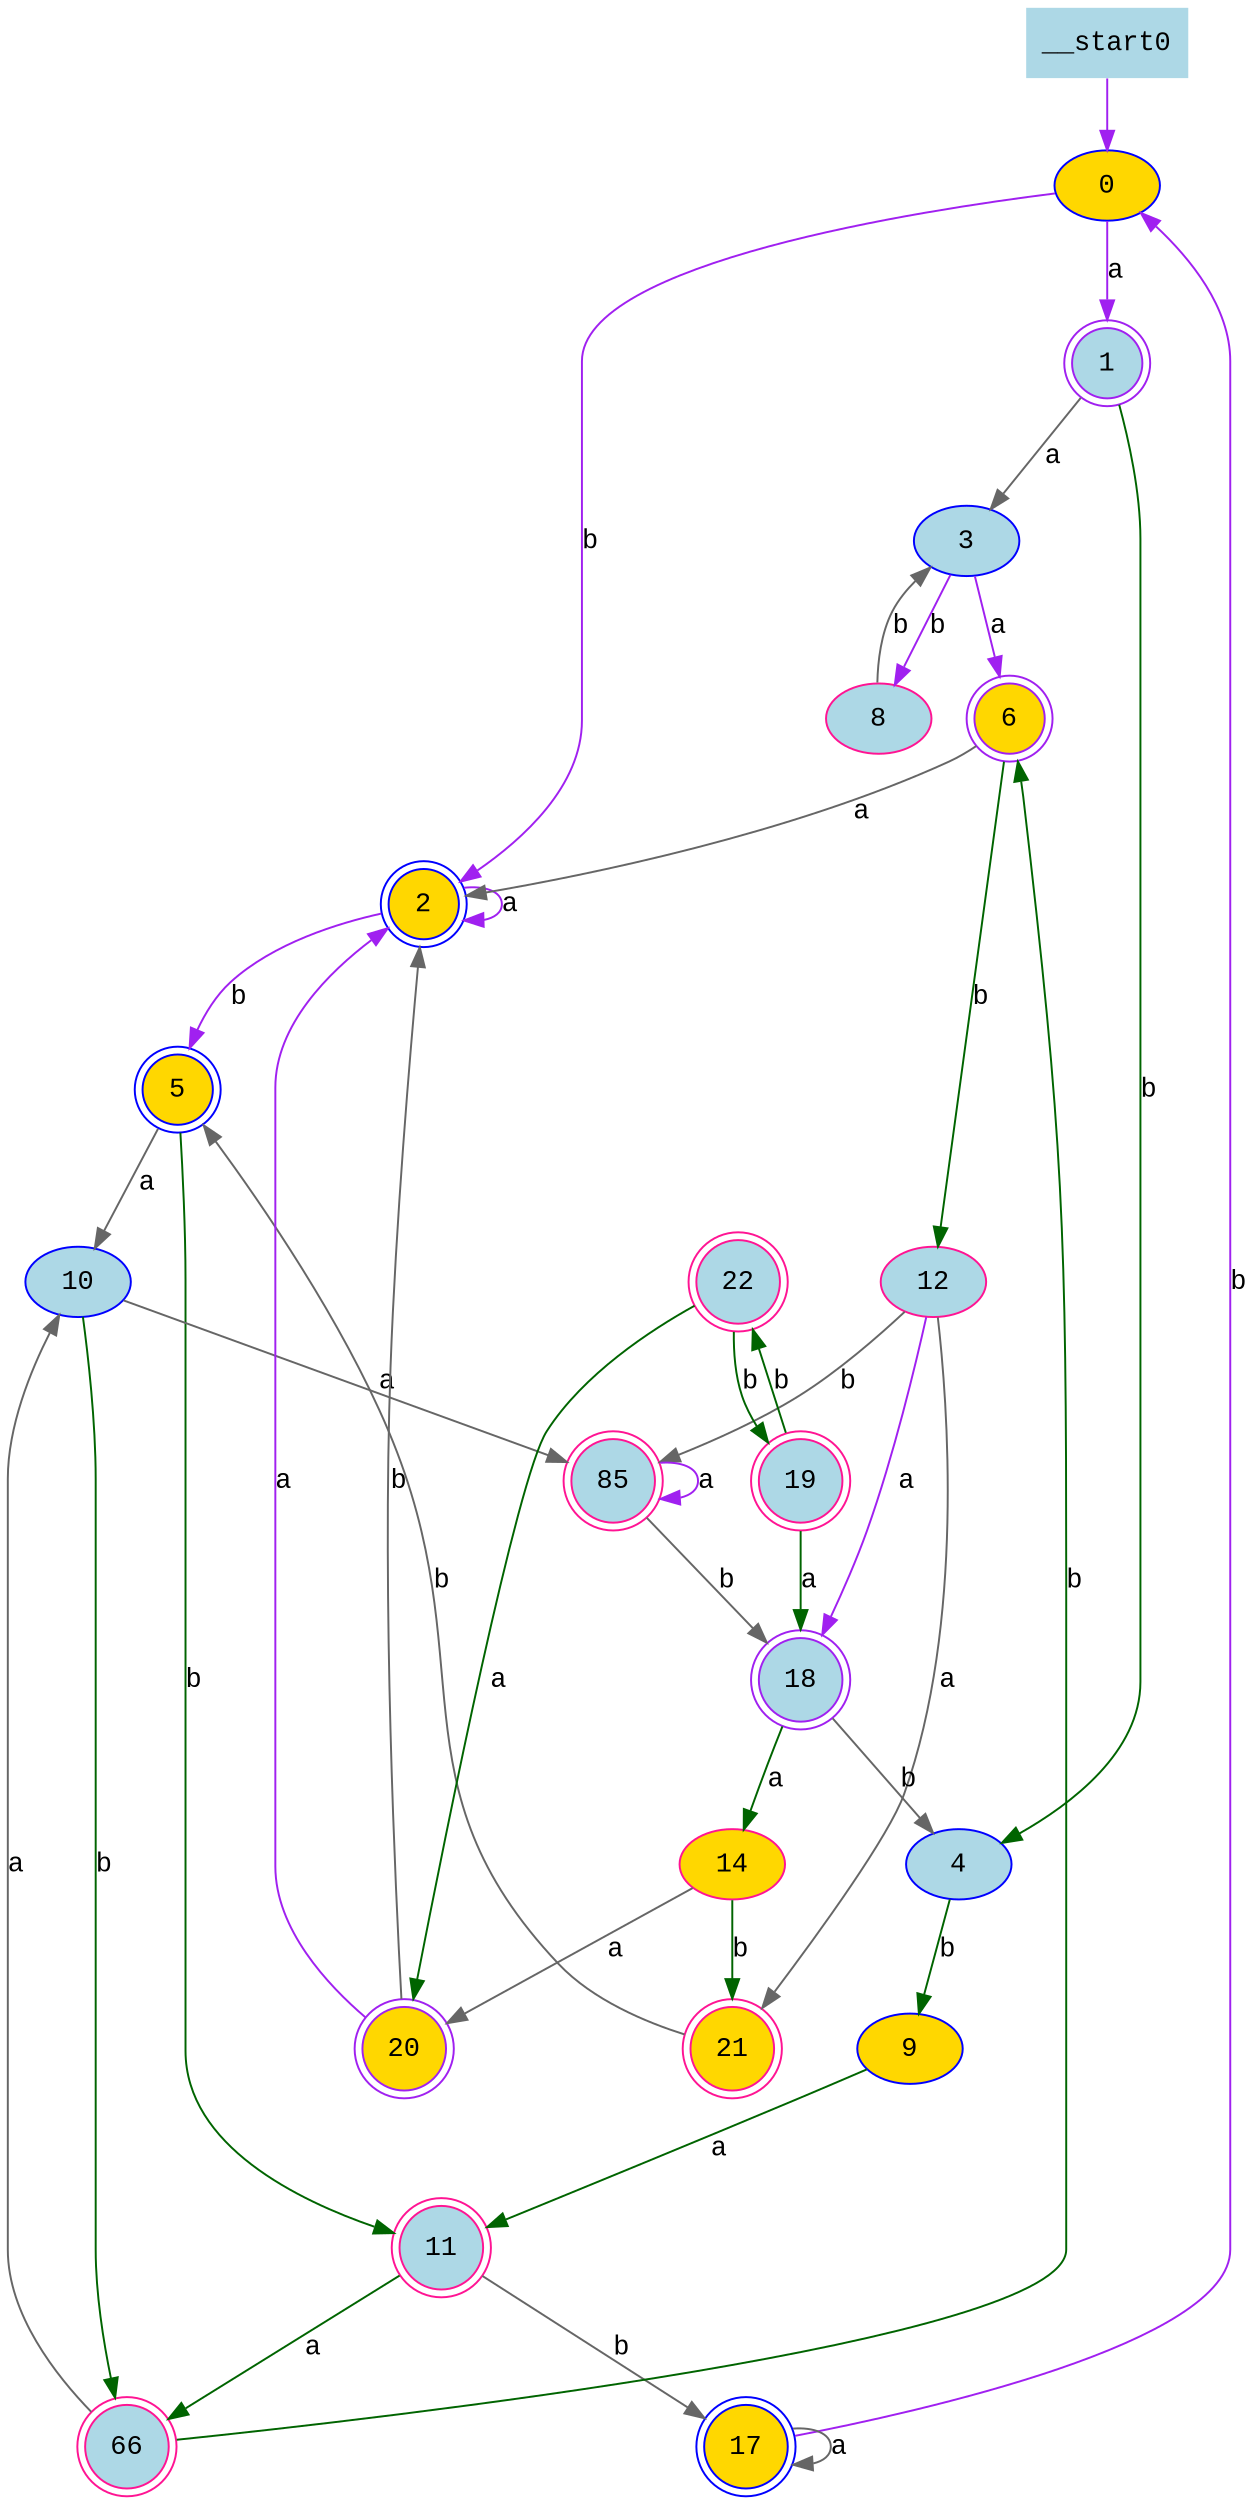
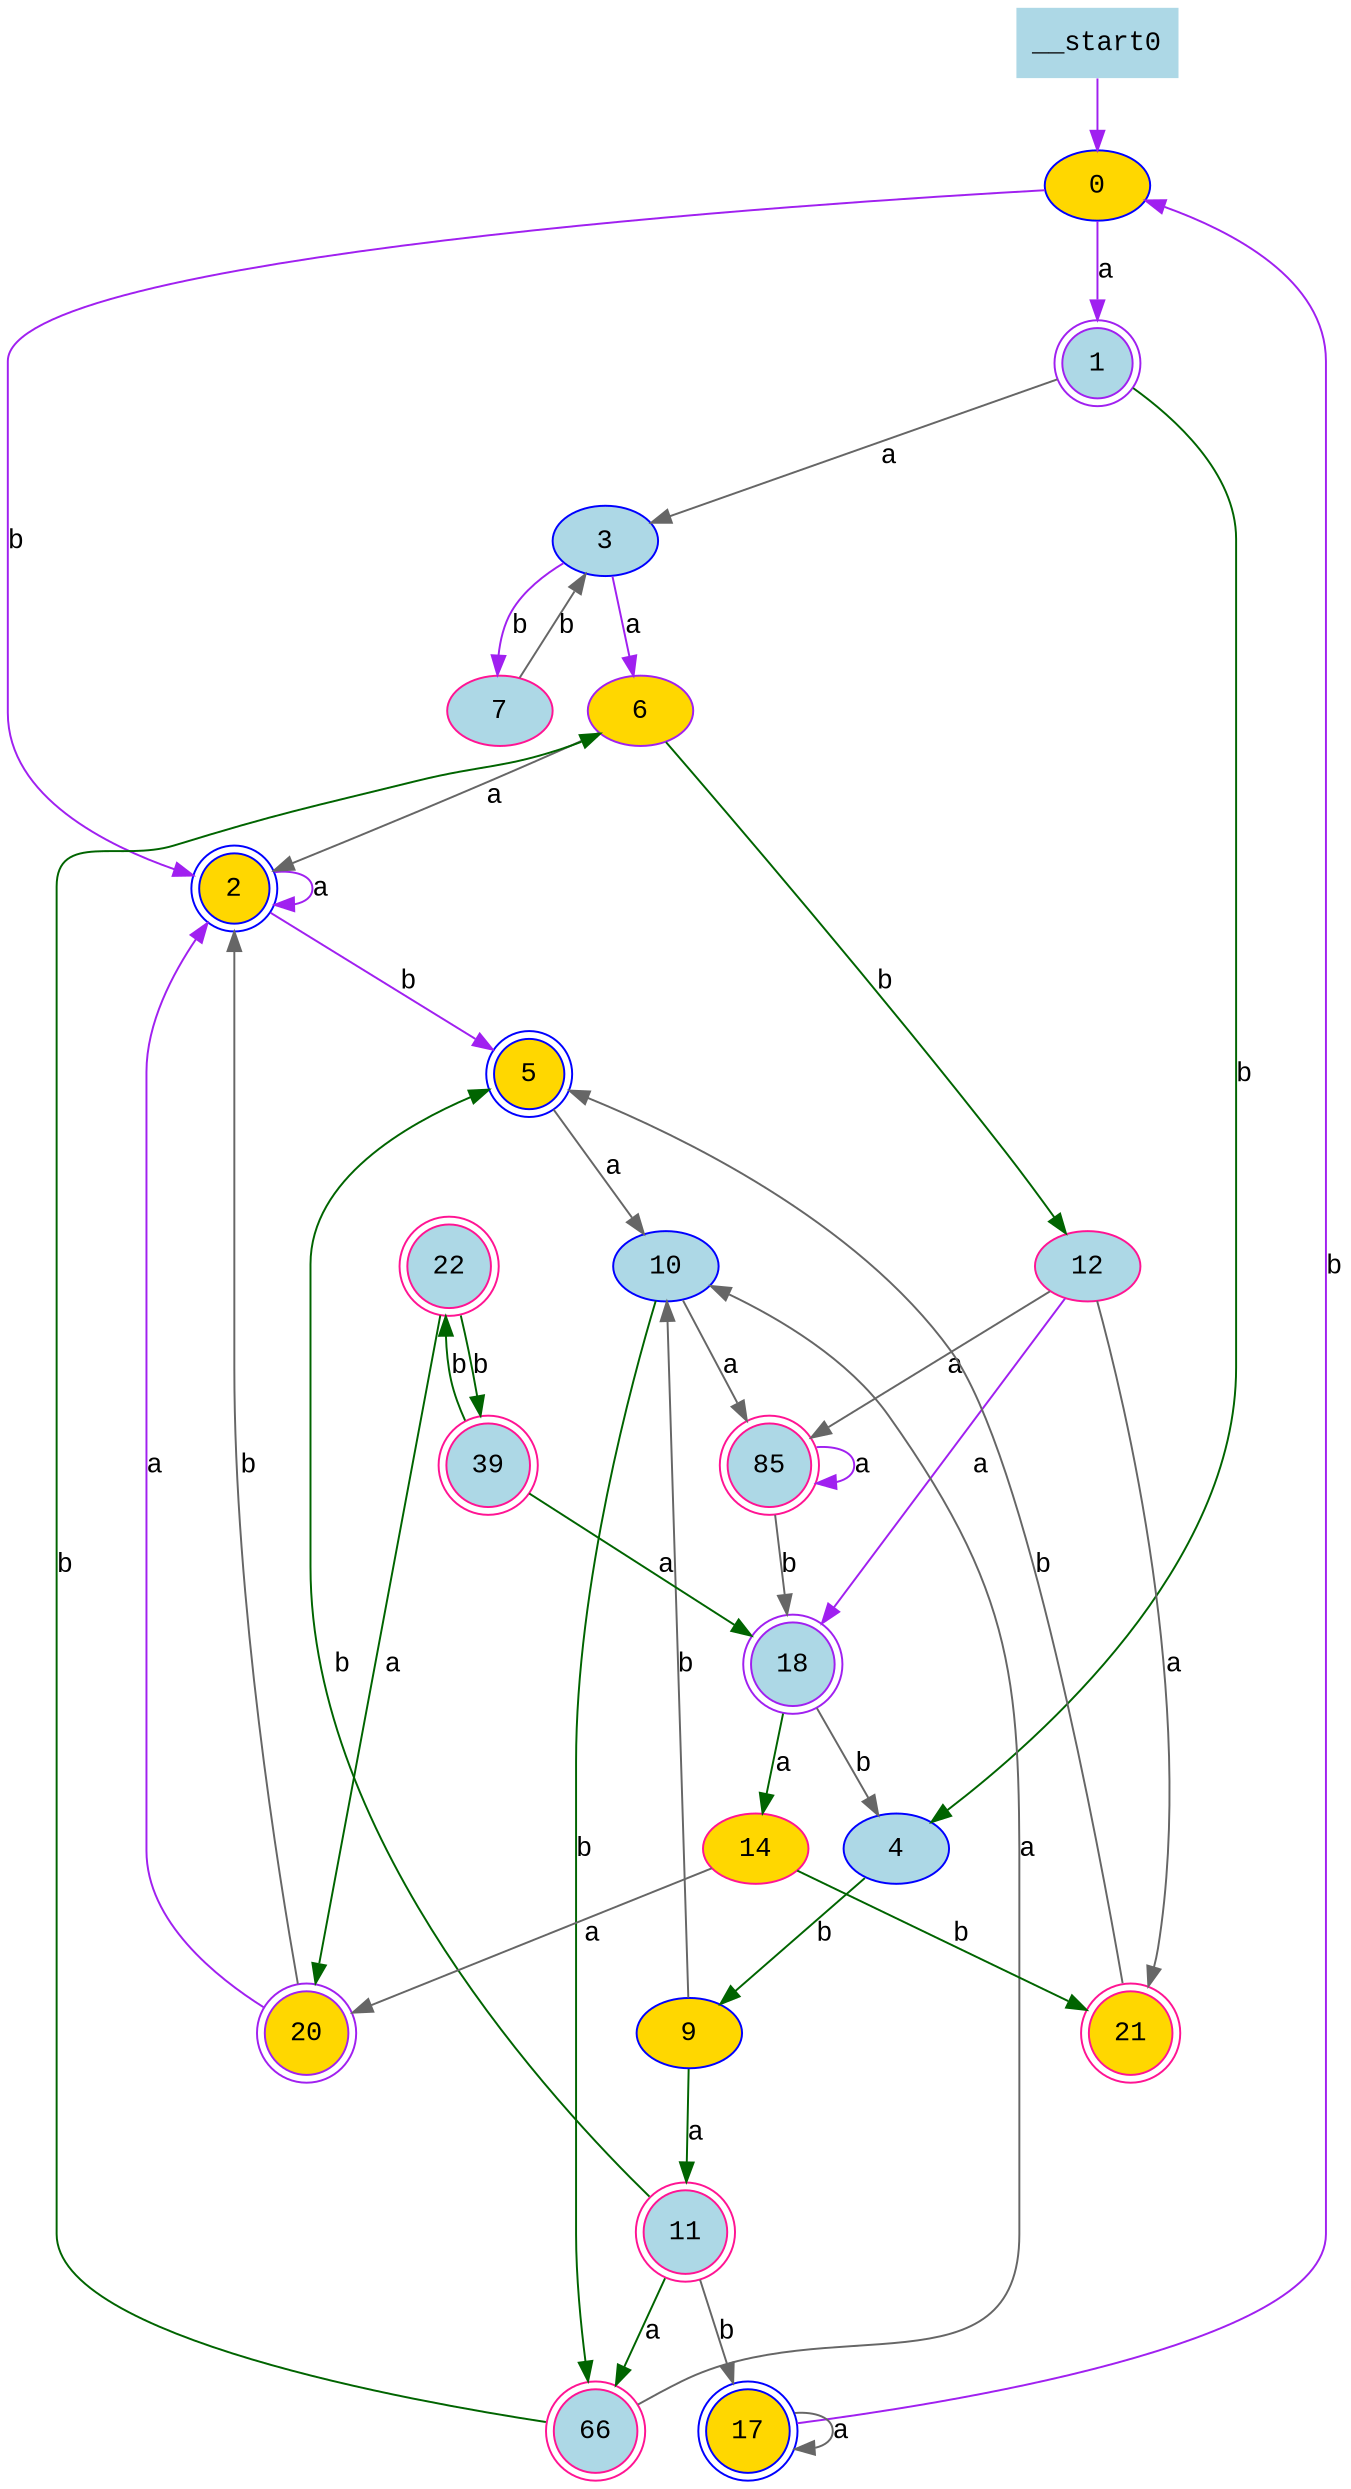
(879, 719) -> (500, 711)
(1010, 719) -> (641, 711)
(848, 1381) -> (956, 1366)
(801, 1481) -> (488, 1465)
none -> (678, 1659)
(186, 1729) -> (320, 1659)
